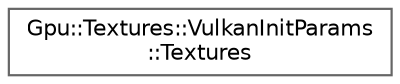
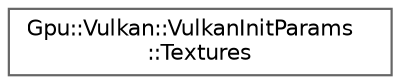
(200, 42) -> (200, 42)
